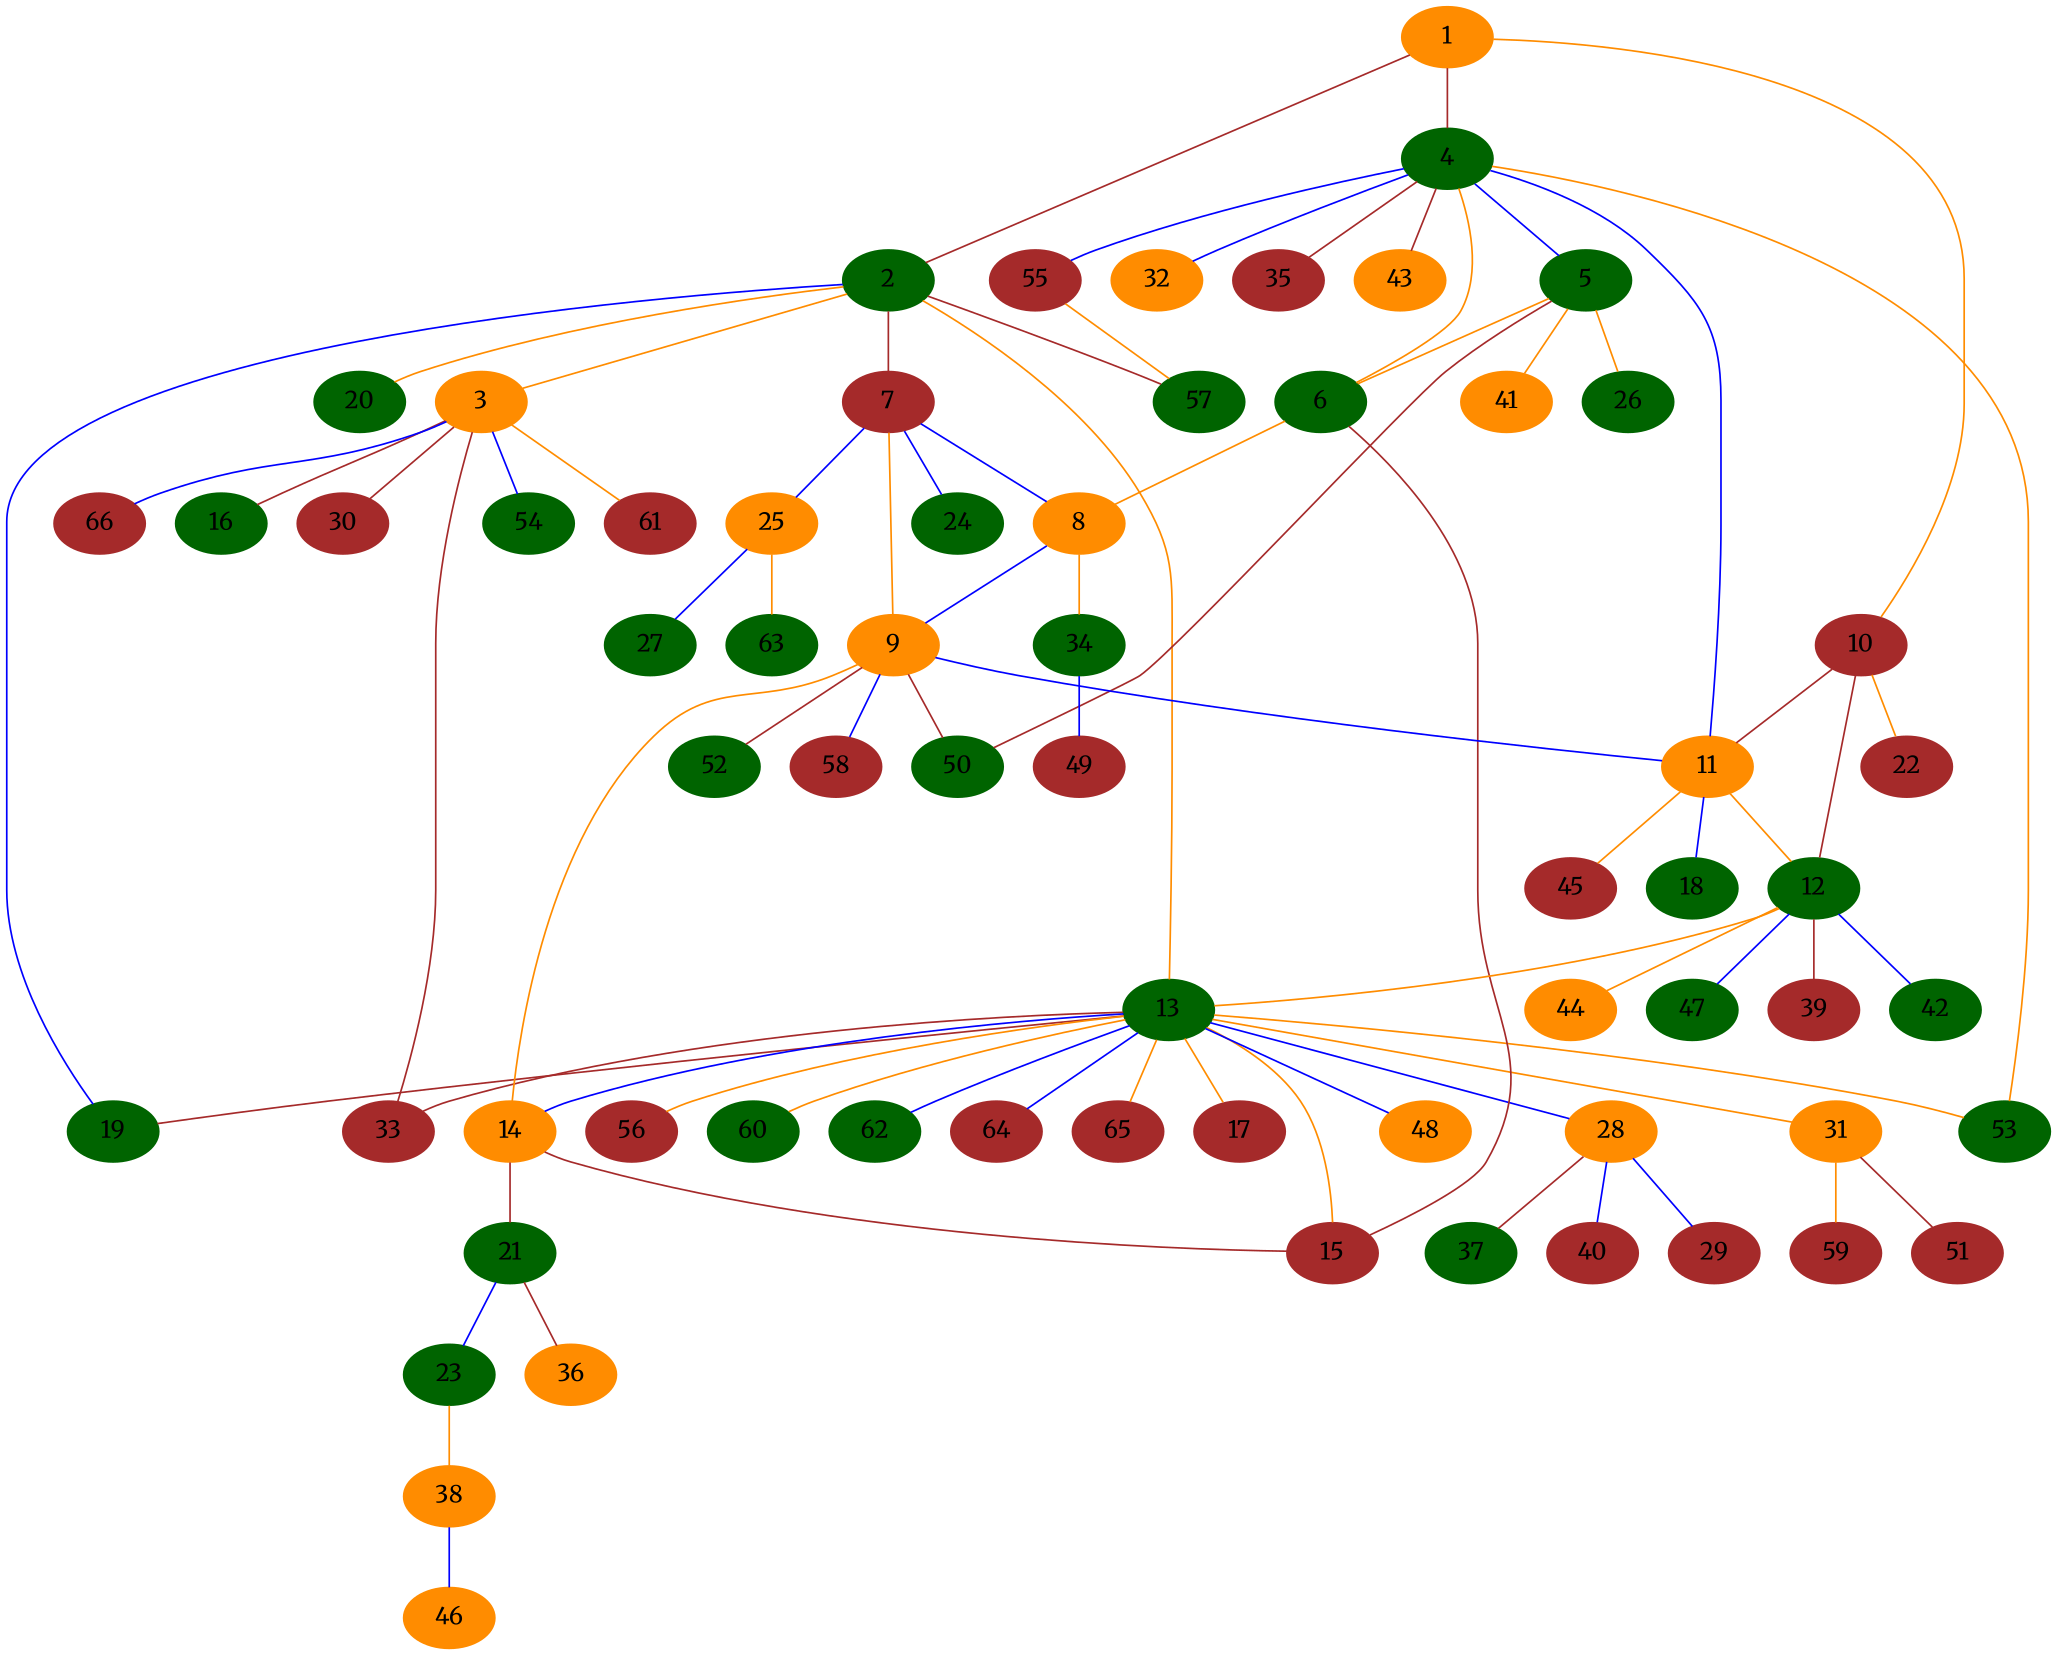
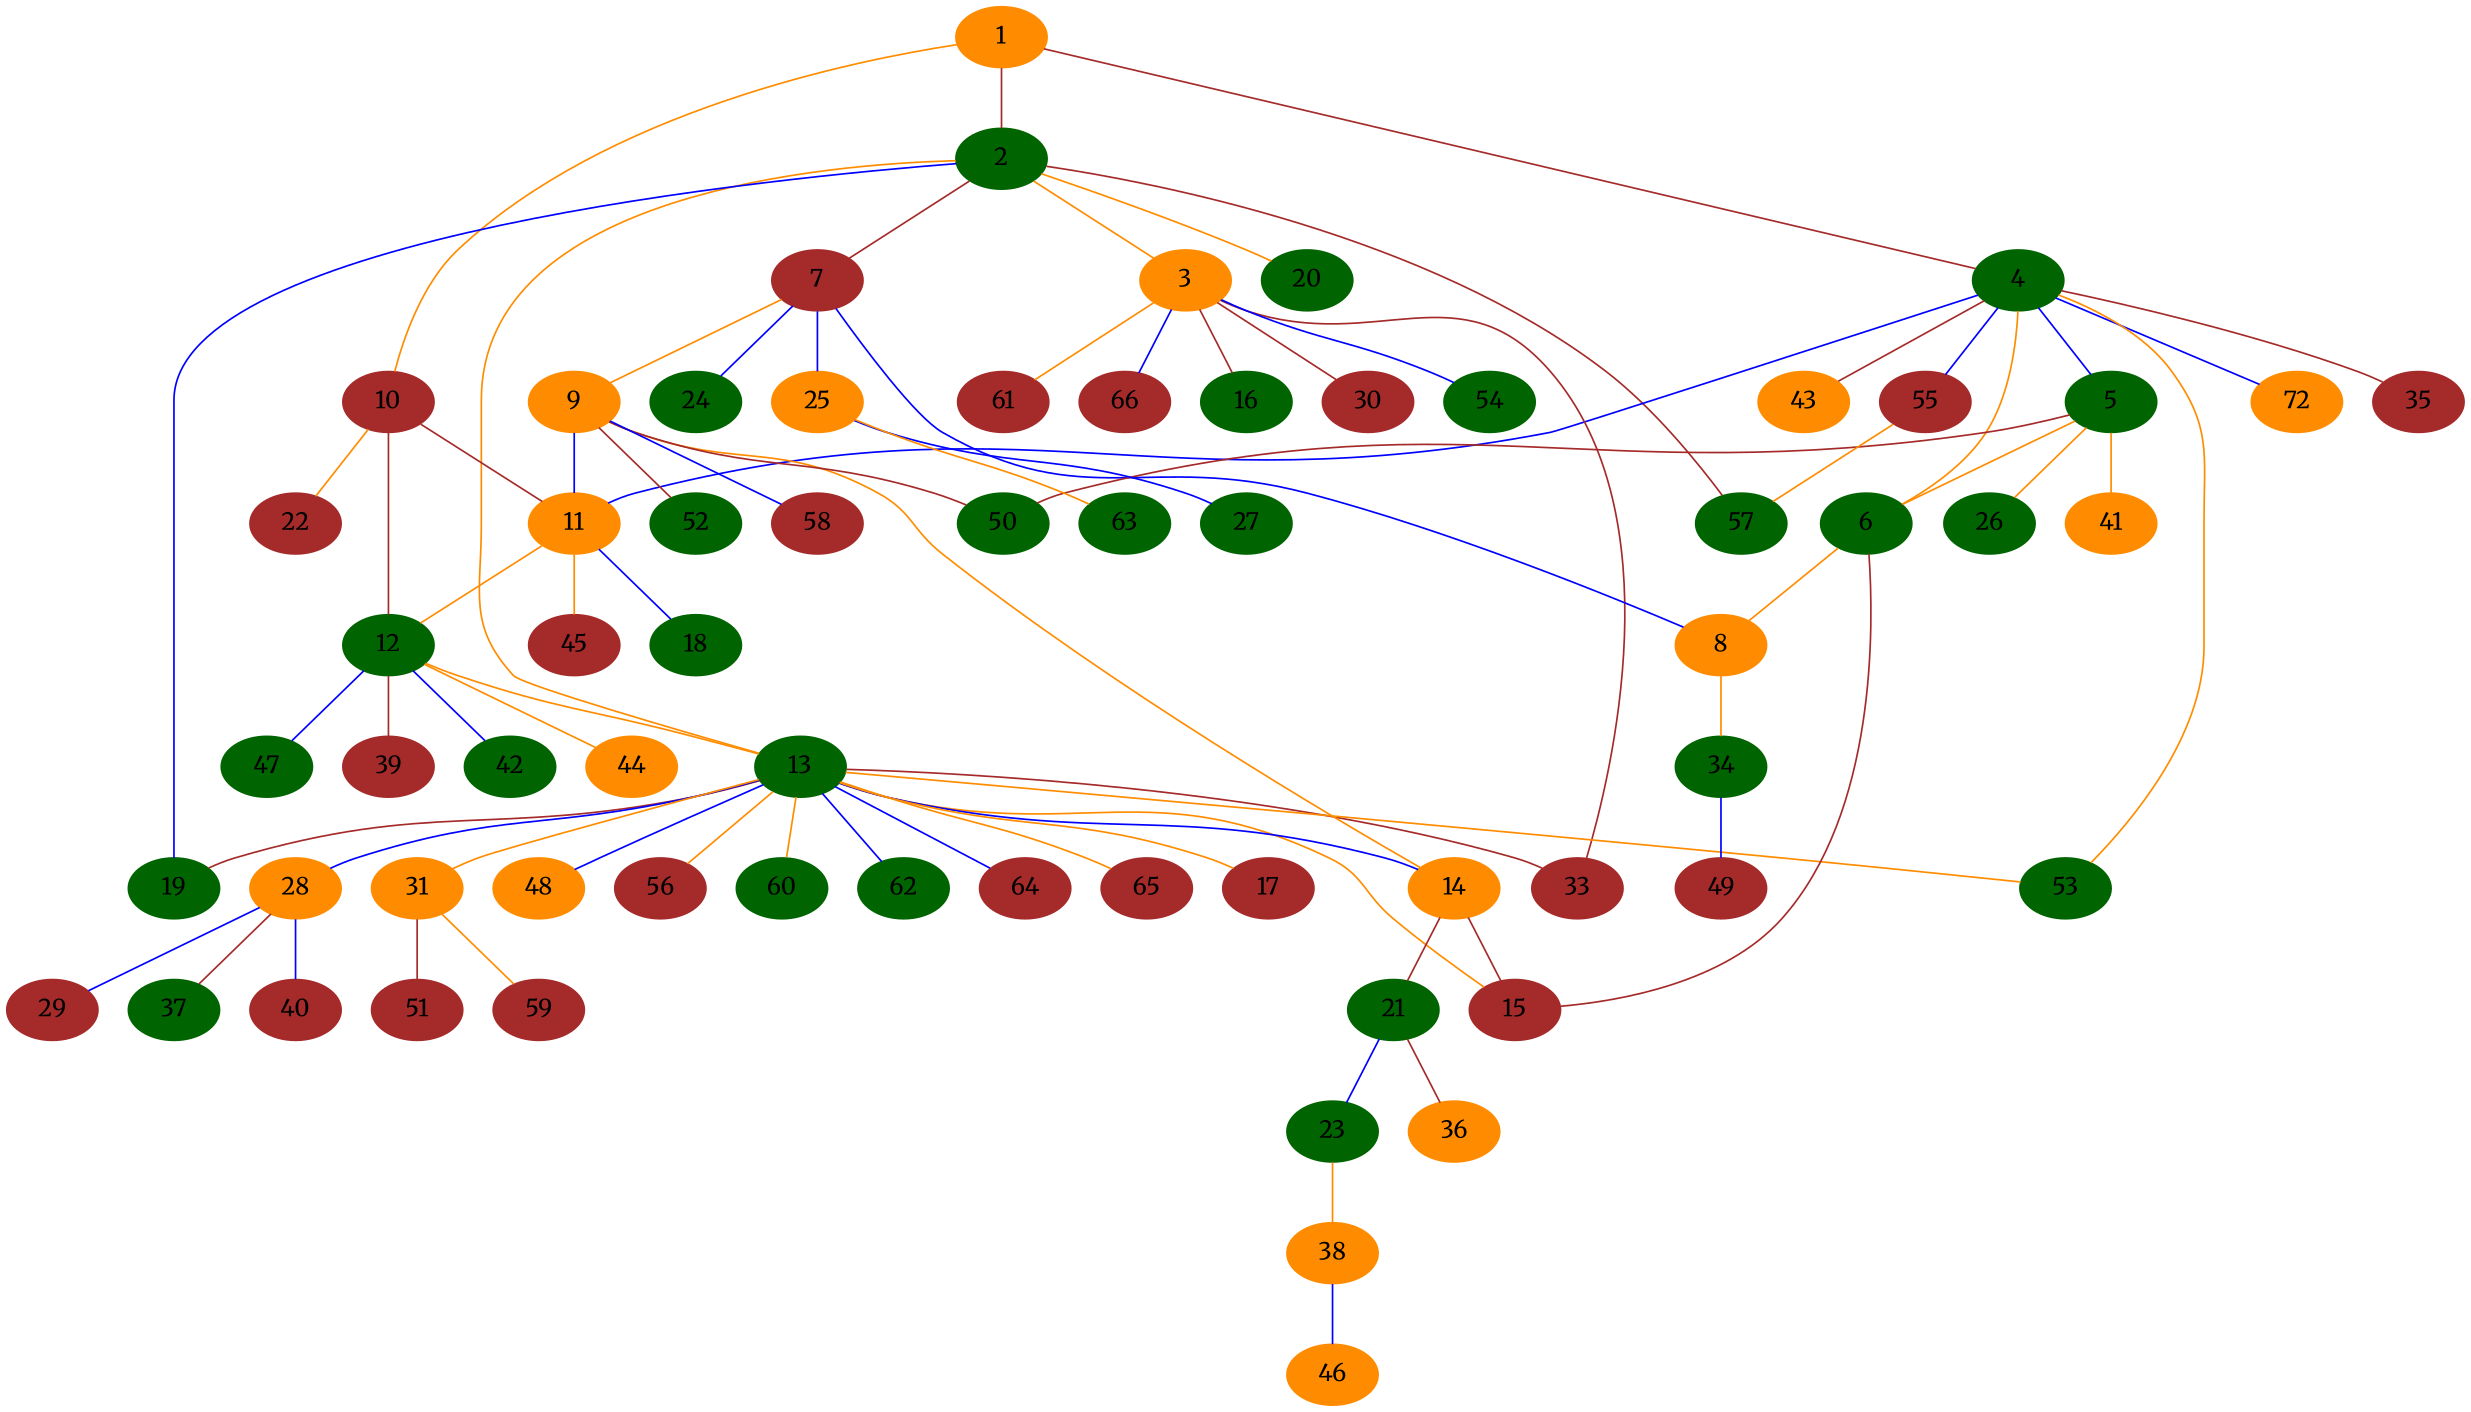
(1157, 280) -> (2297, 402)
(986, 584) -> none
